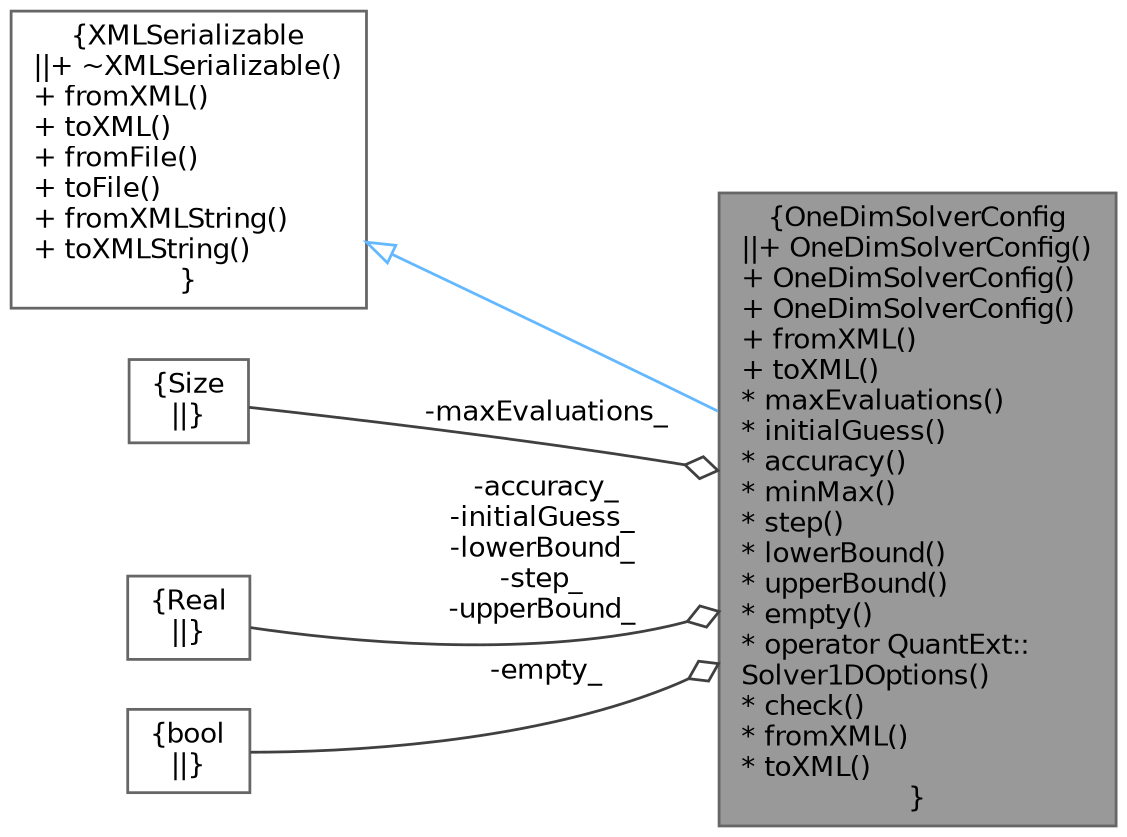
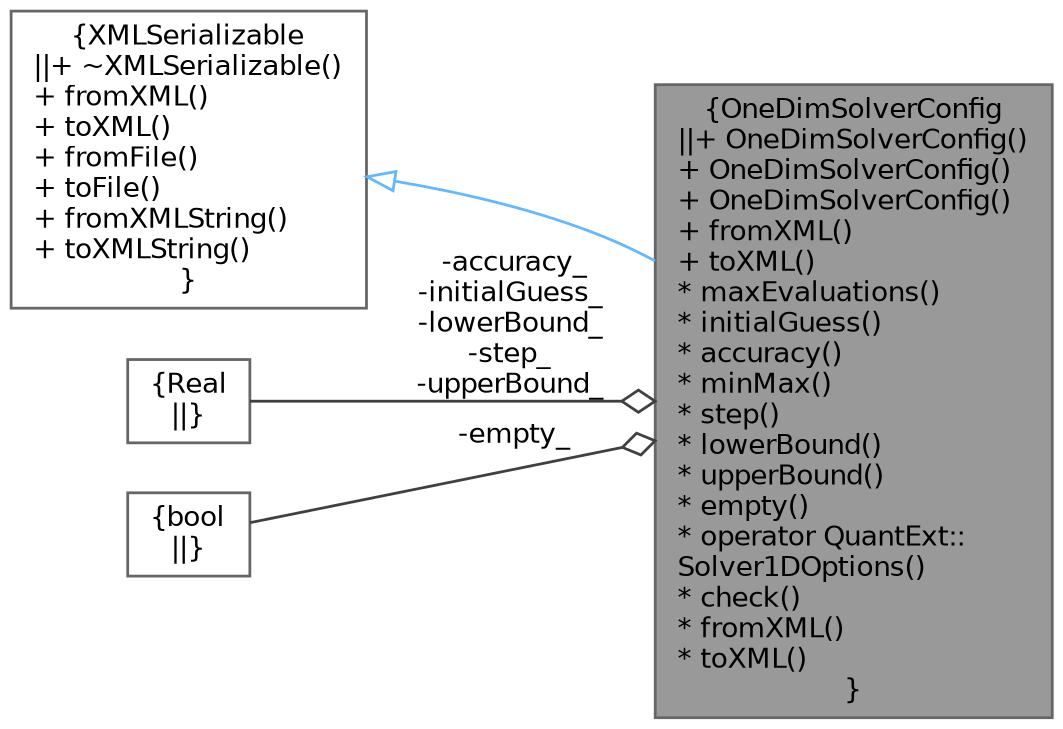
(189, 401) -> none
